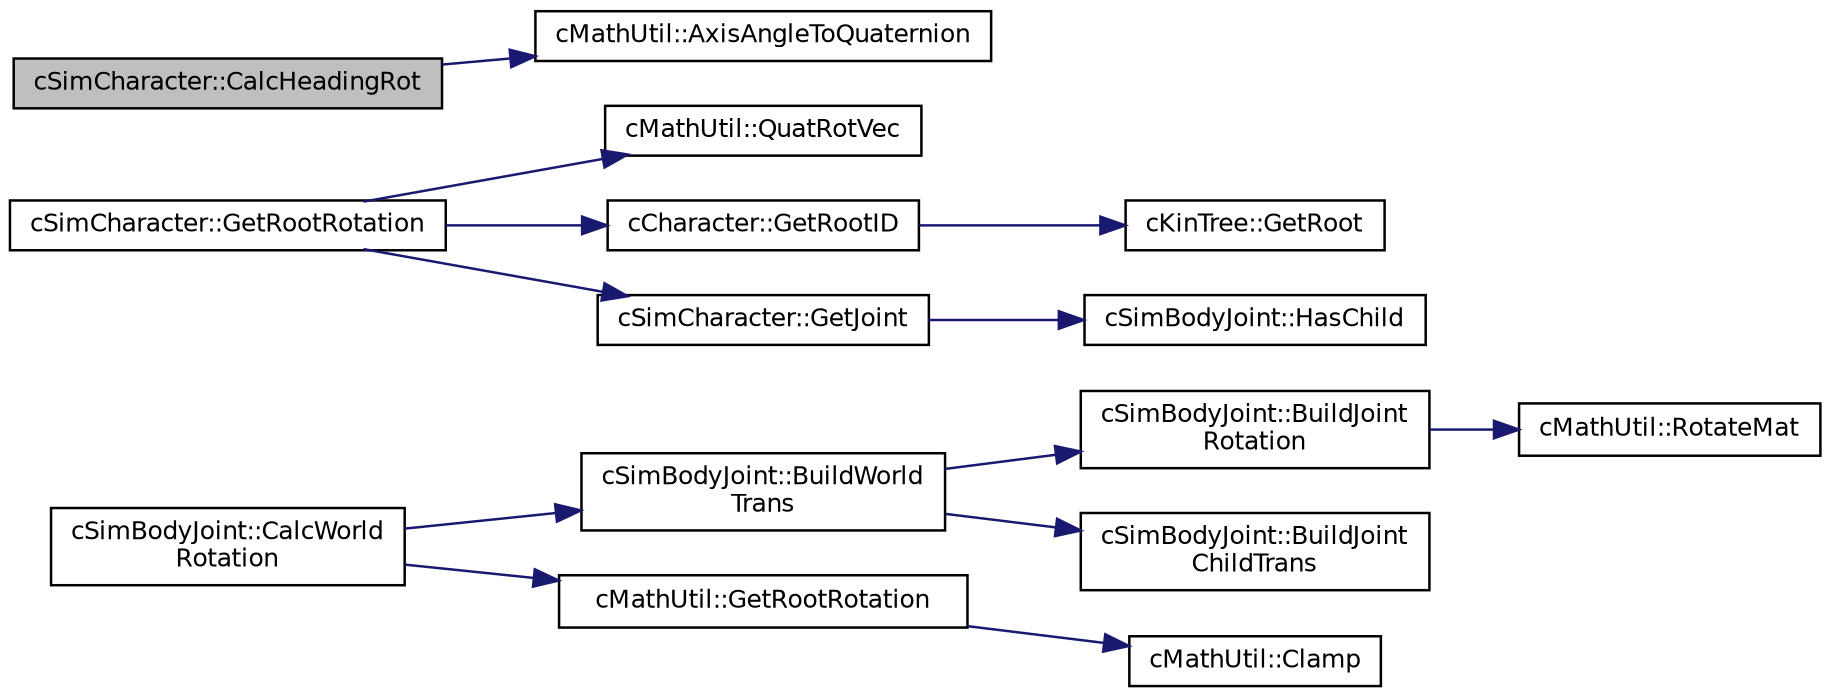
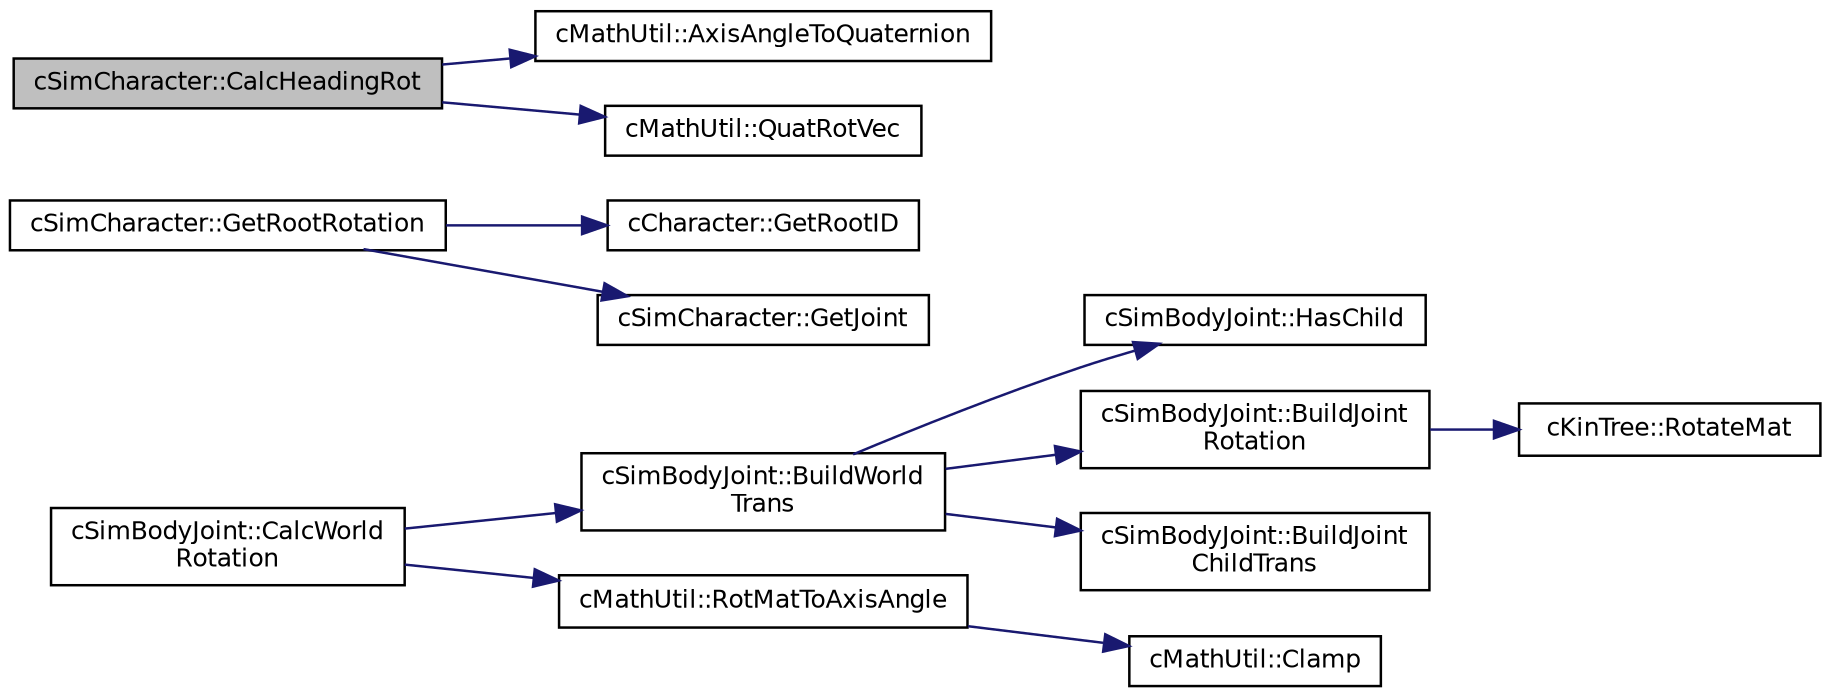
(483, 180) -> (511, 108)
(1255, 225) -> none
(994, 320) -> (993, 399)
(1670, 430) -> (1670, 430)
(763, 601) -> (763, 601)
